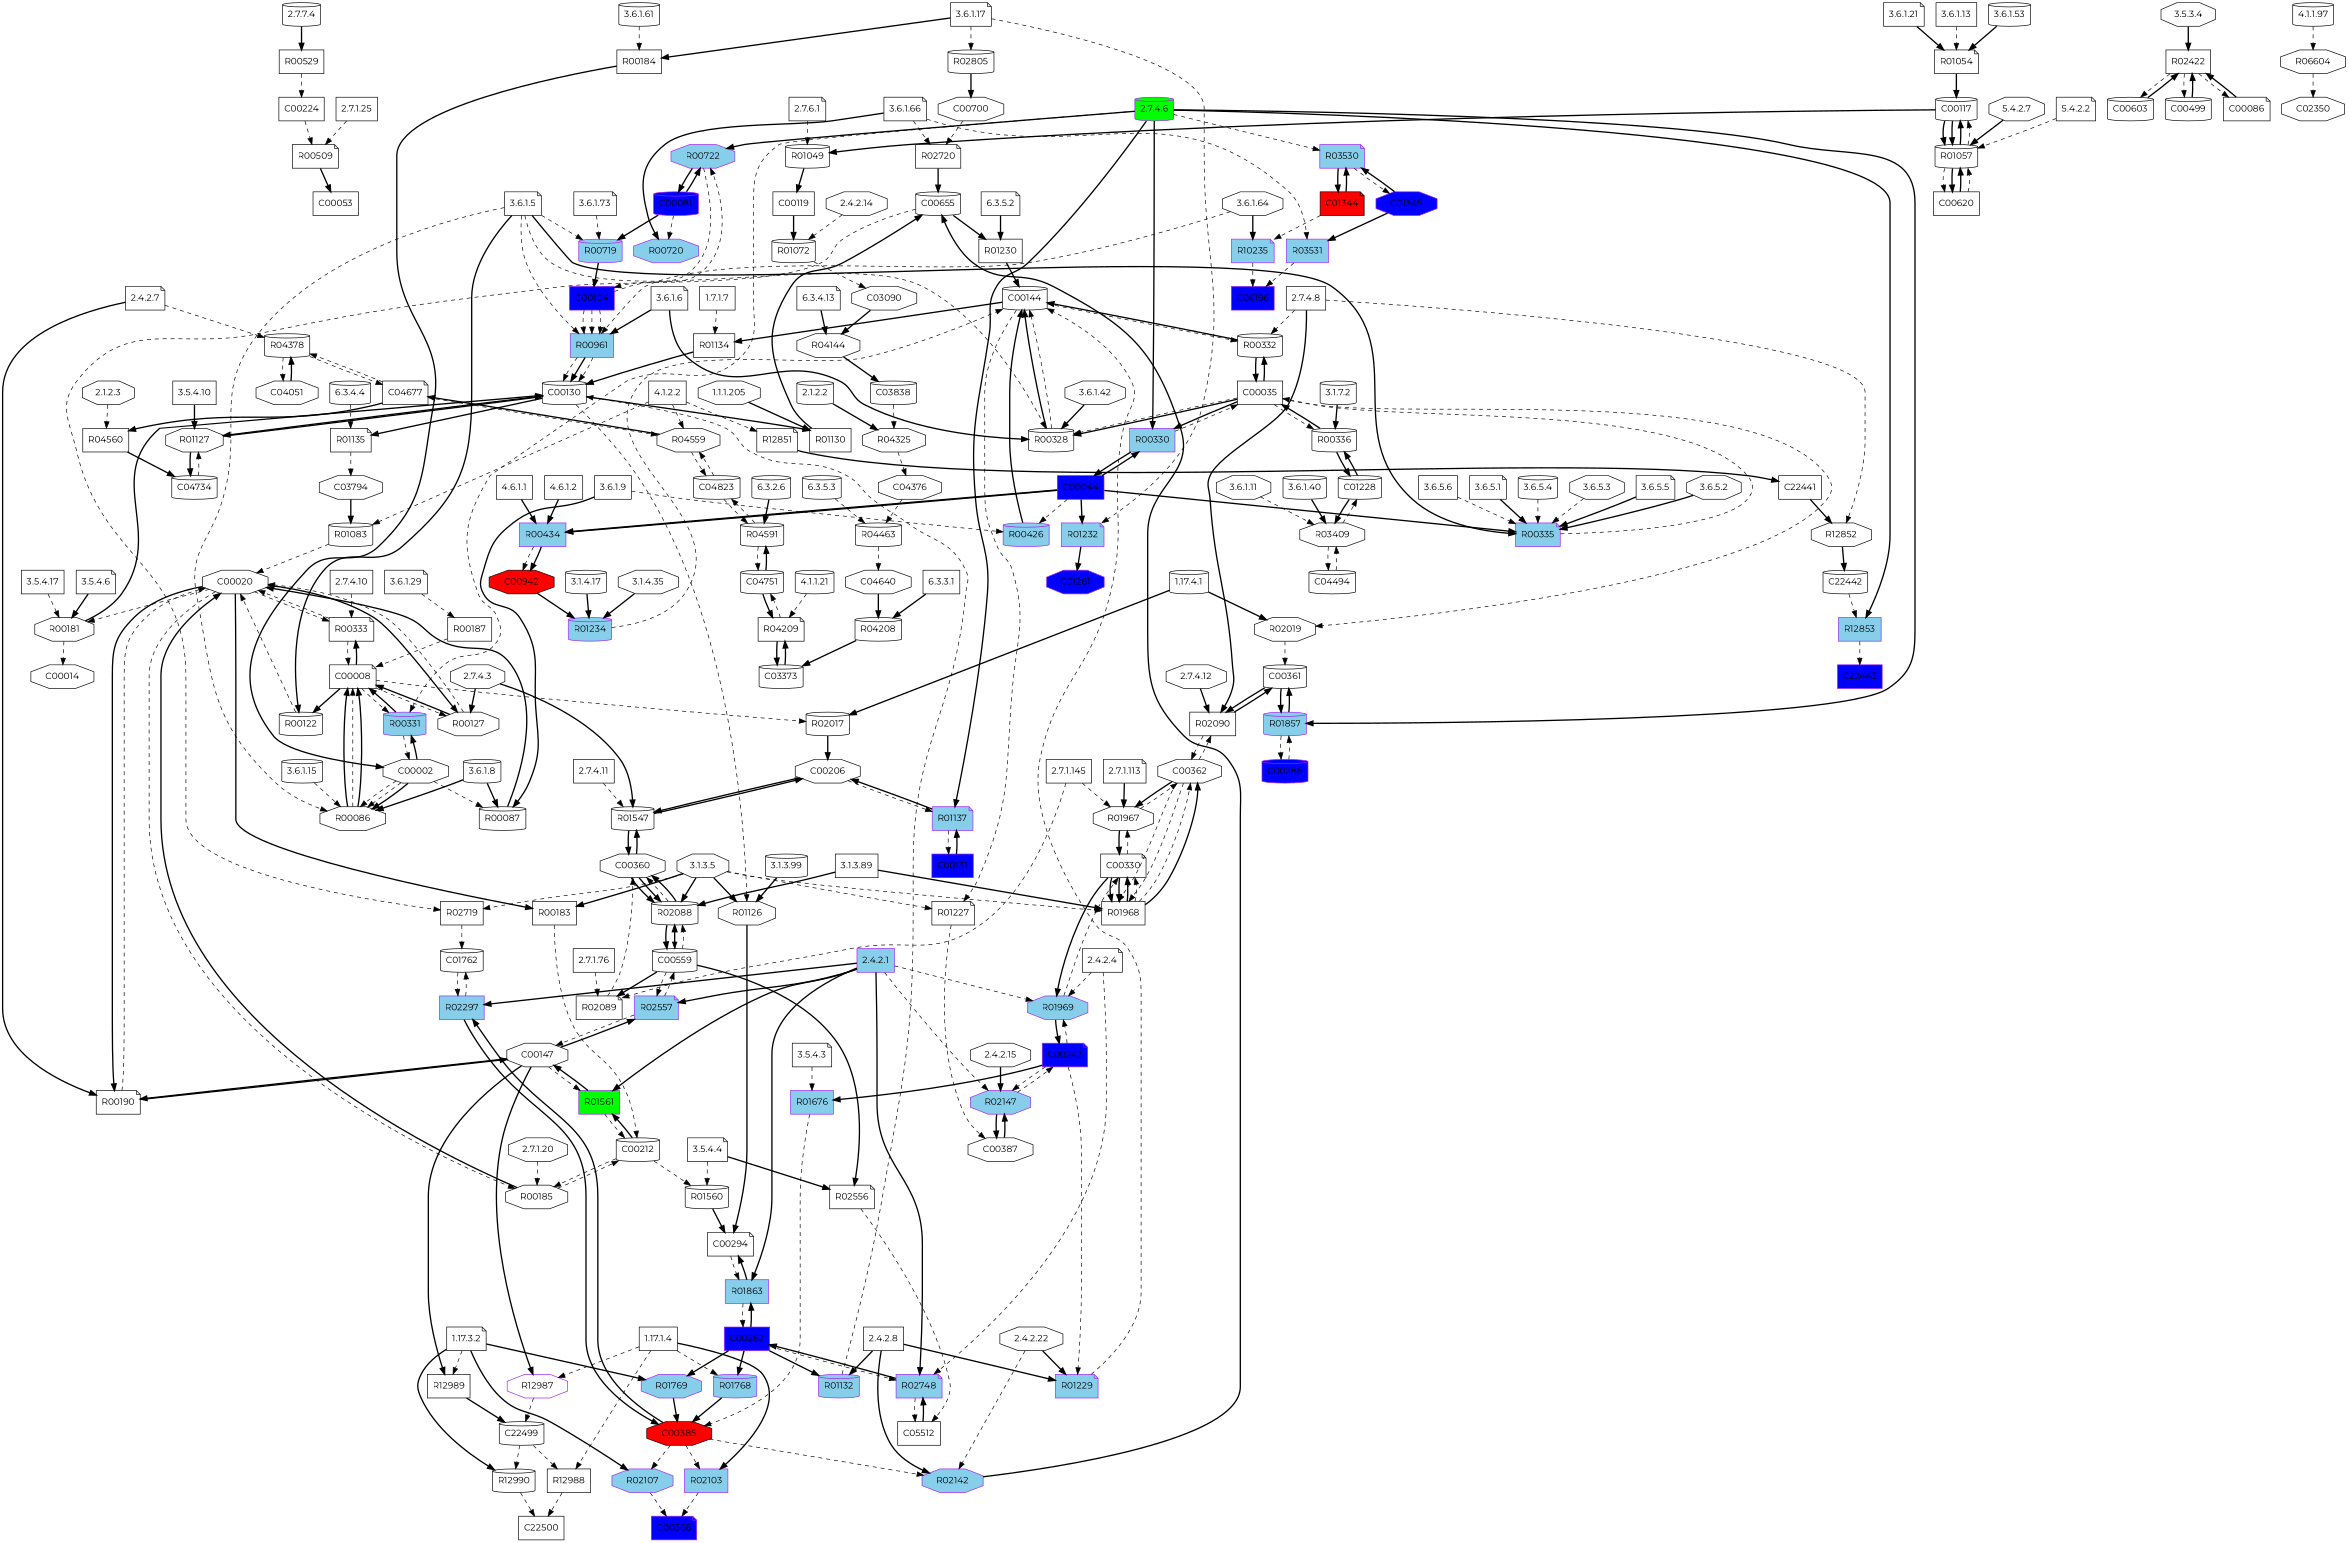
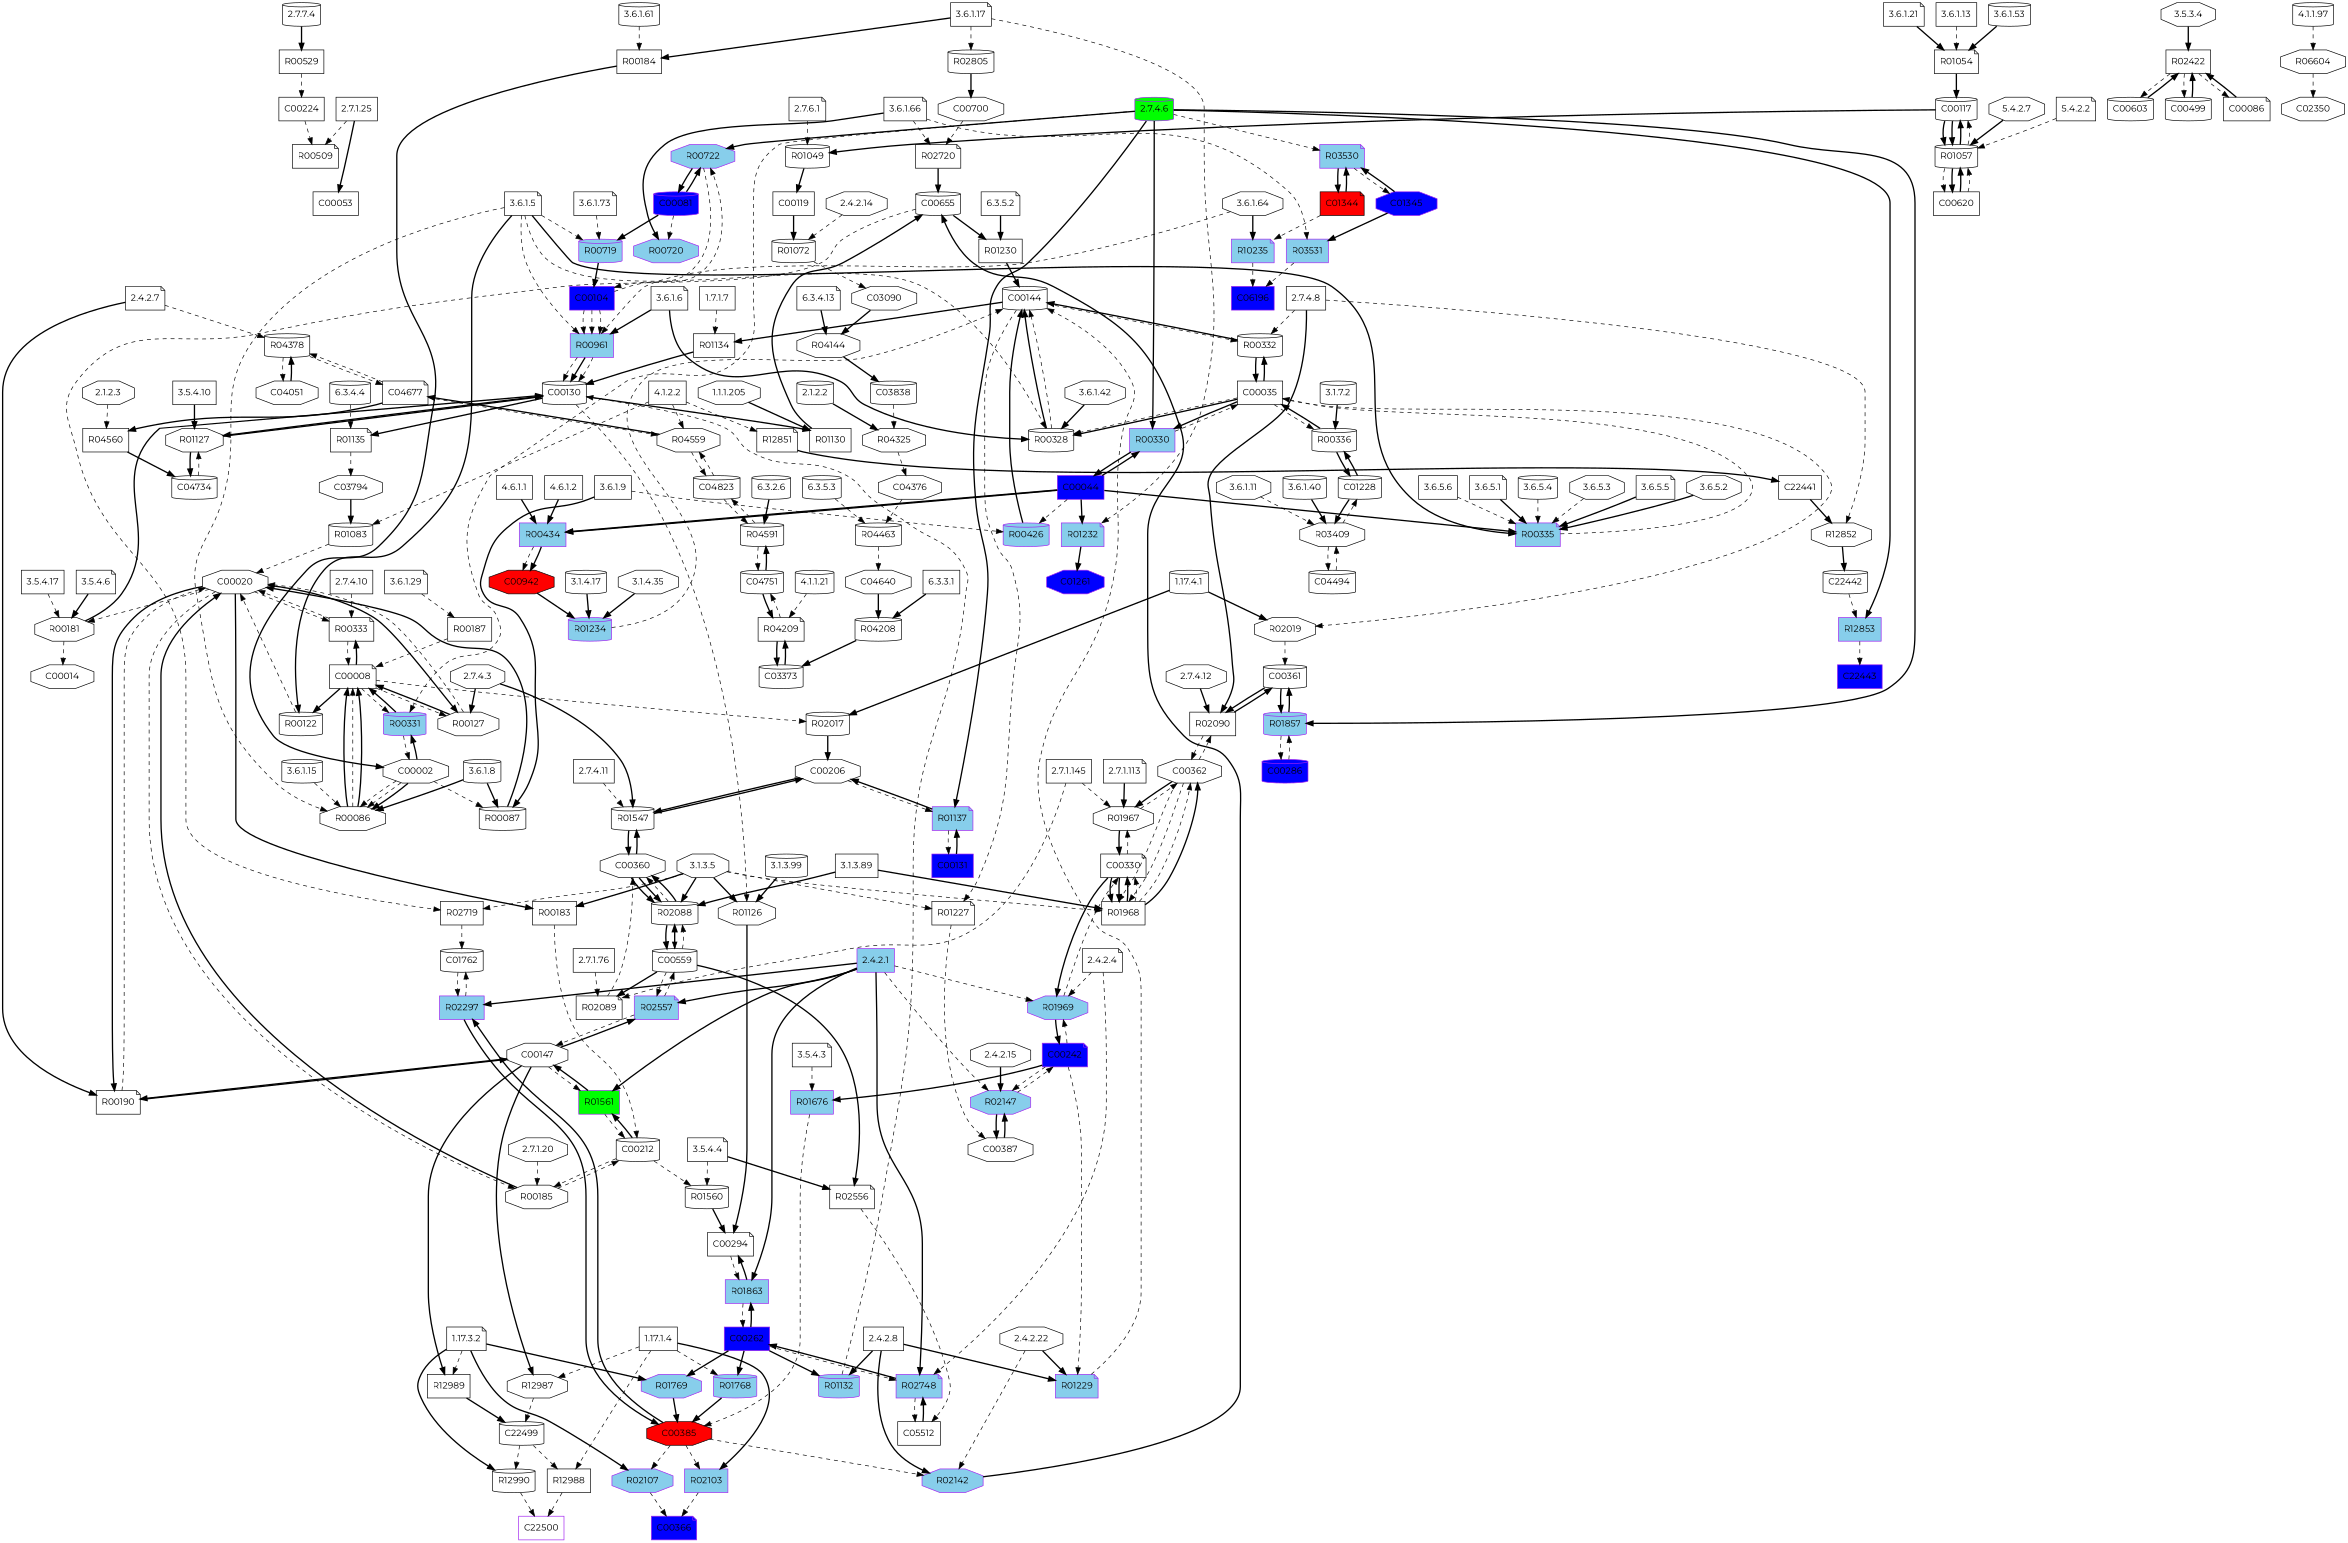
(324, 177) -> (348, 153)
(537, 1386) -> (537, 1386)
(541, 1528) -> (541, 1528)
